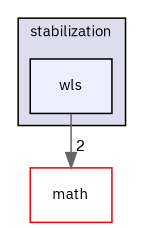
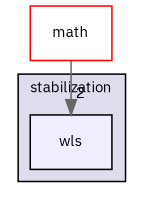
(71, 135) -> (71, 83)
